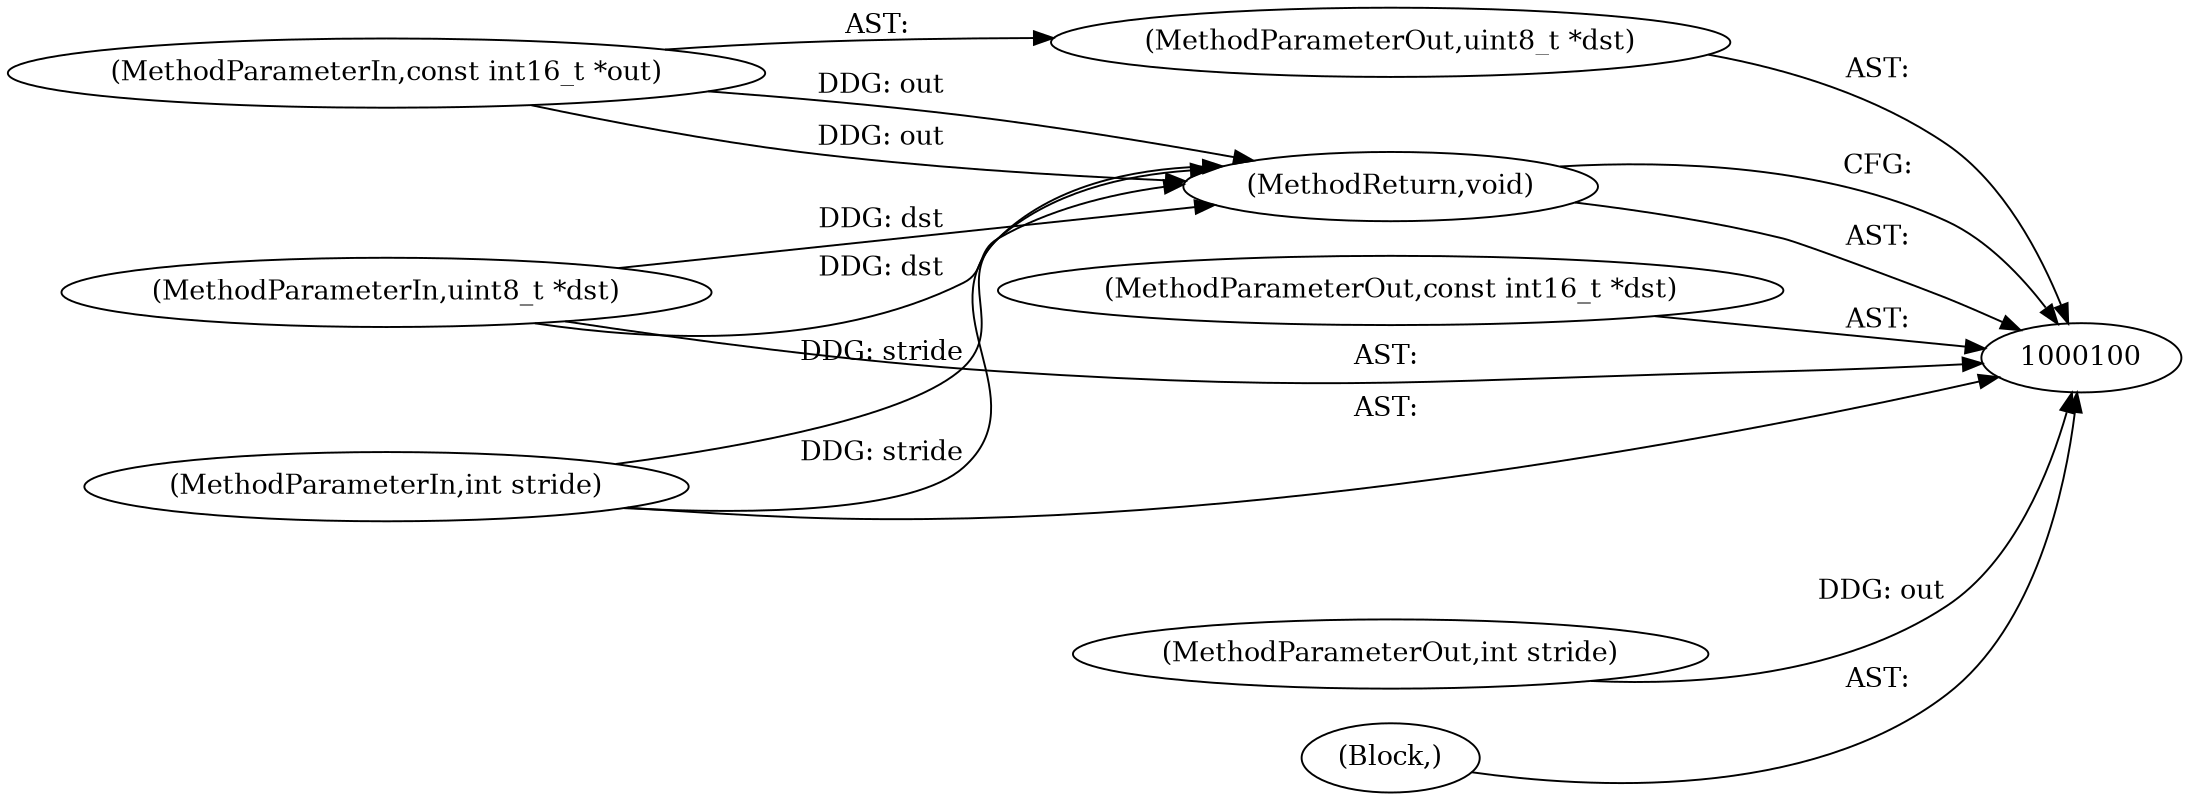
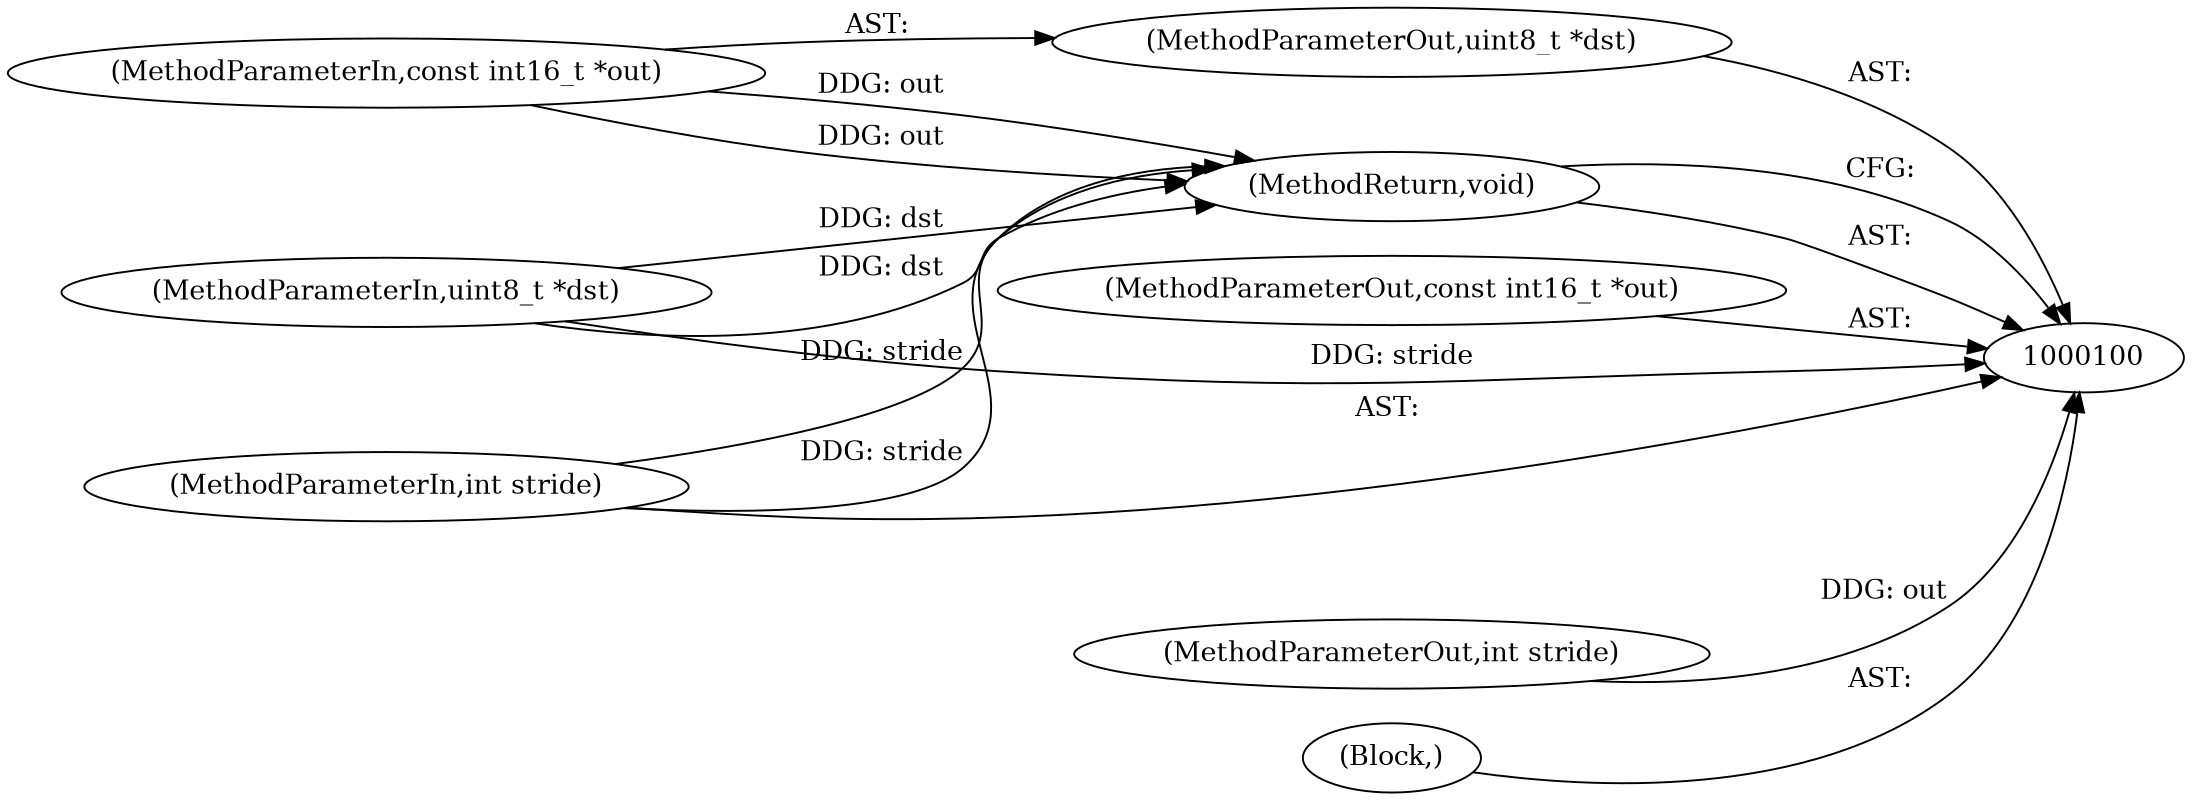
(1391, 290) -> (1392, 290)
(1391, 357) -> (1392, 357)
